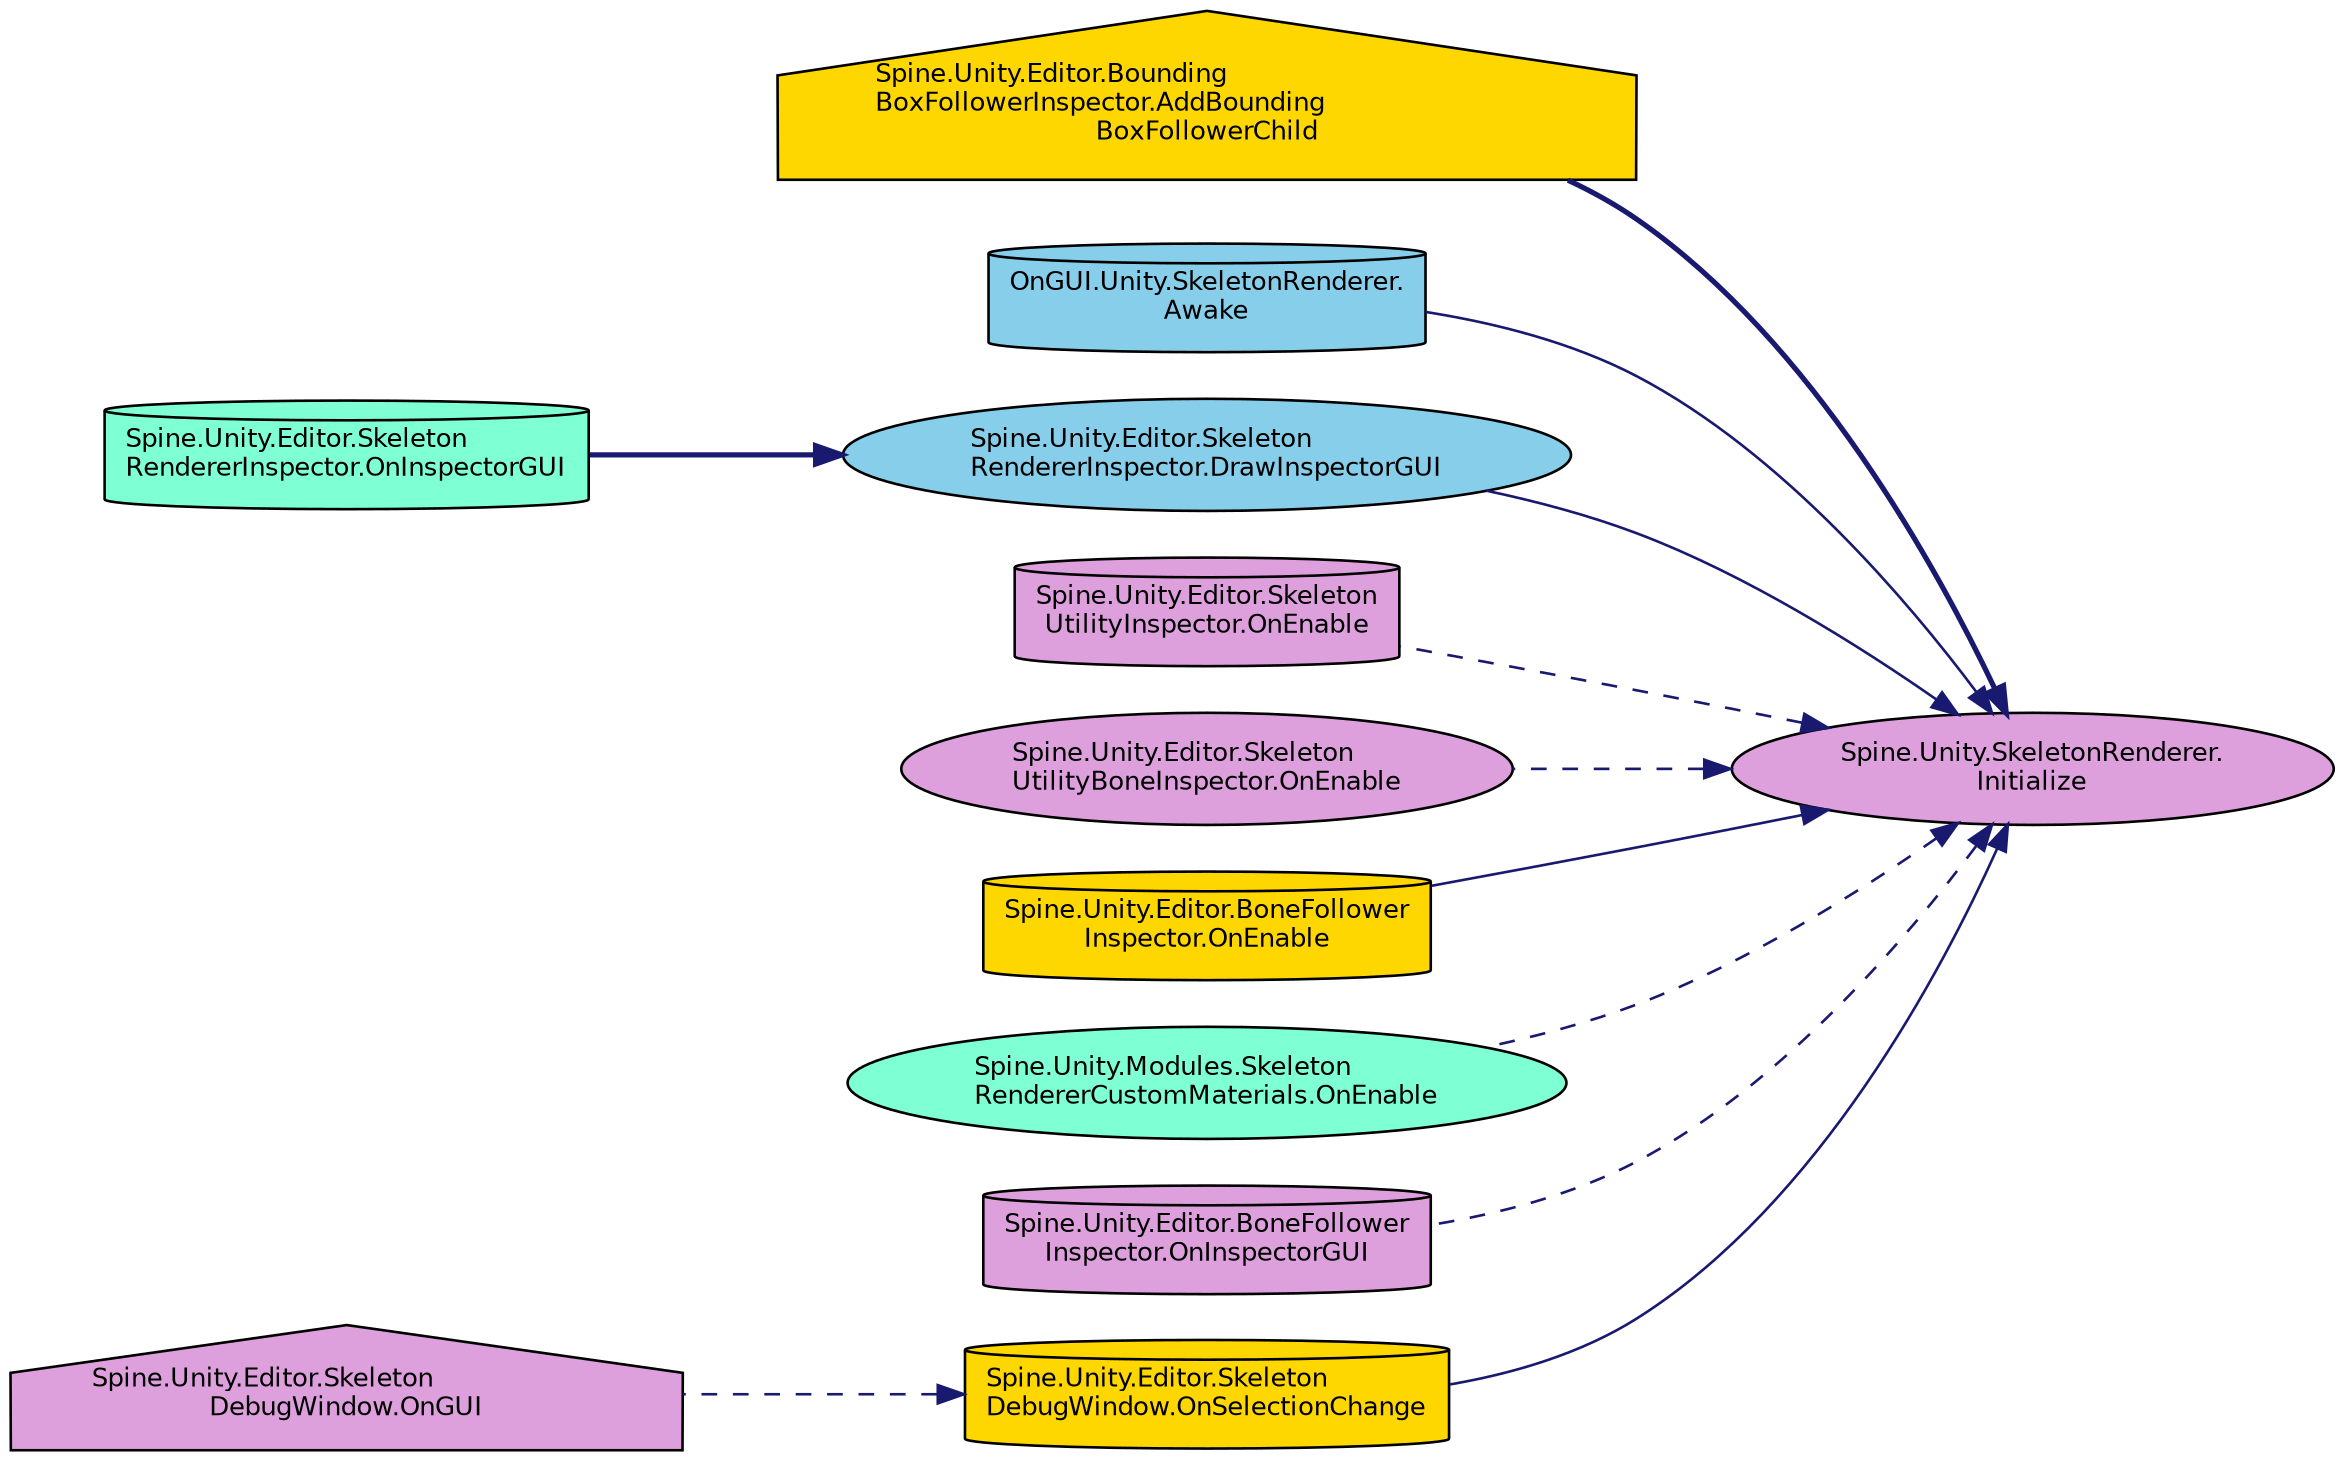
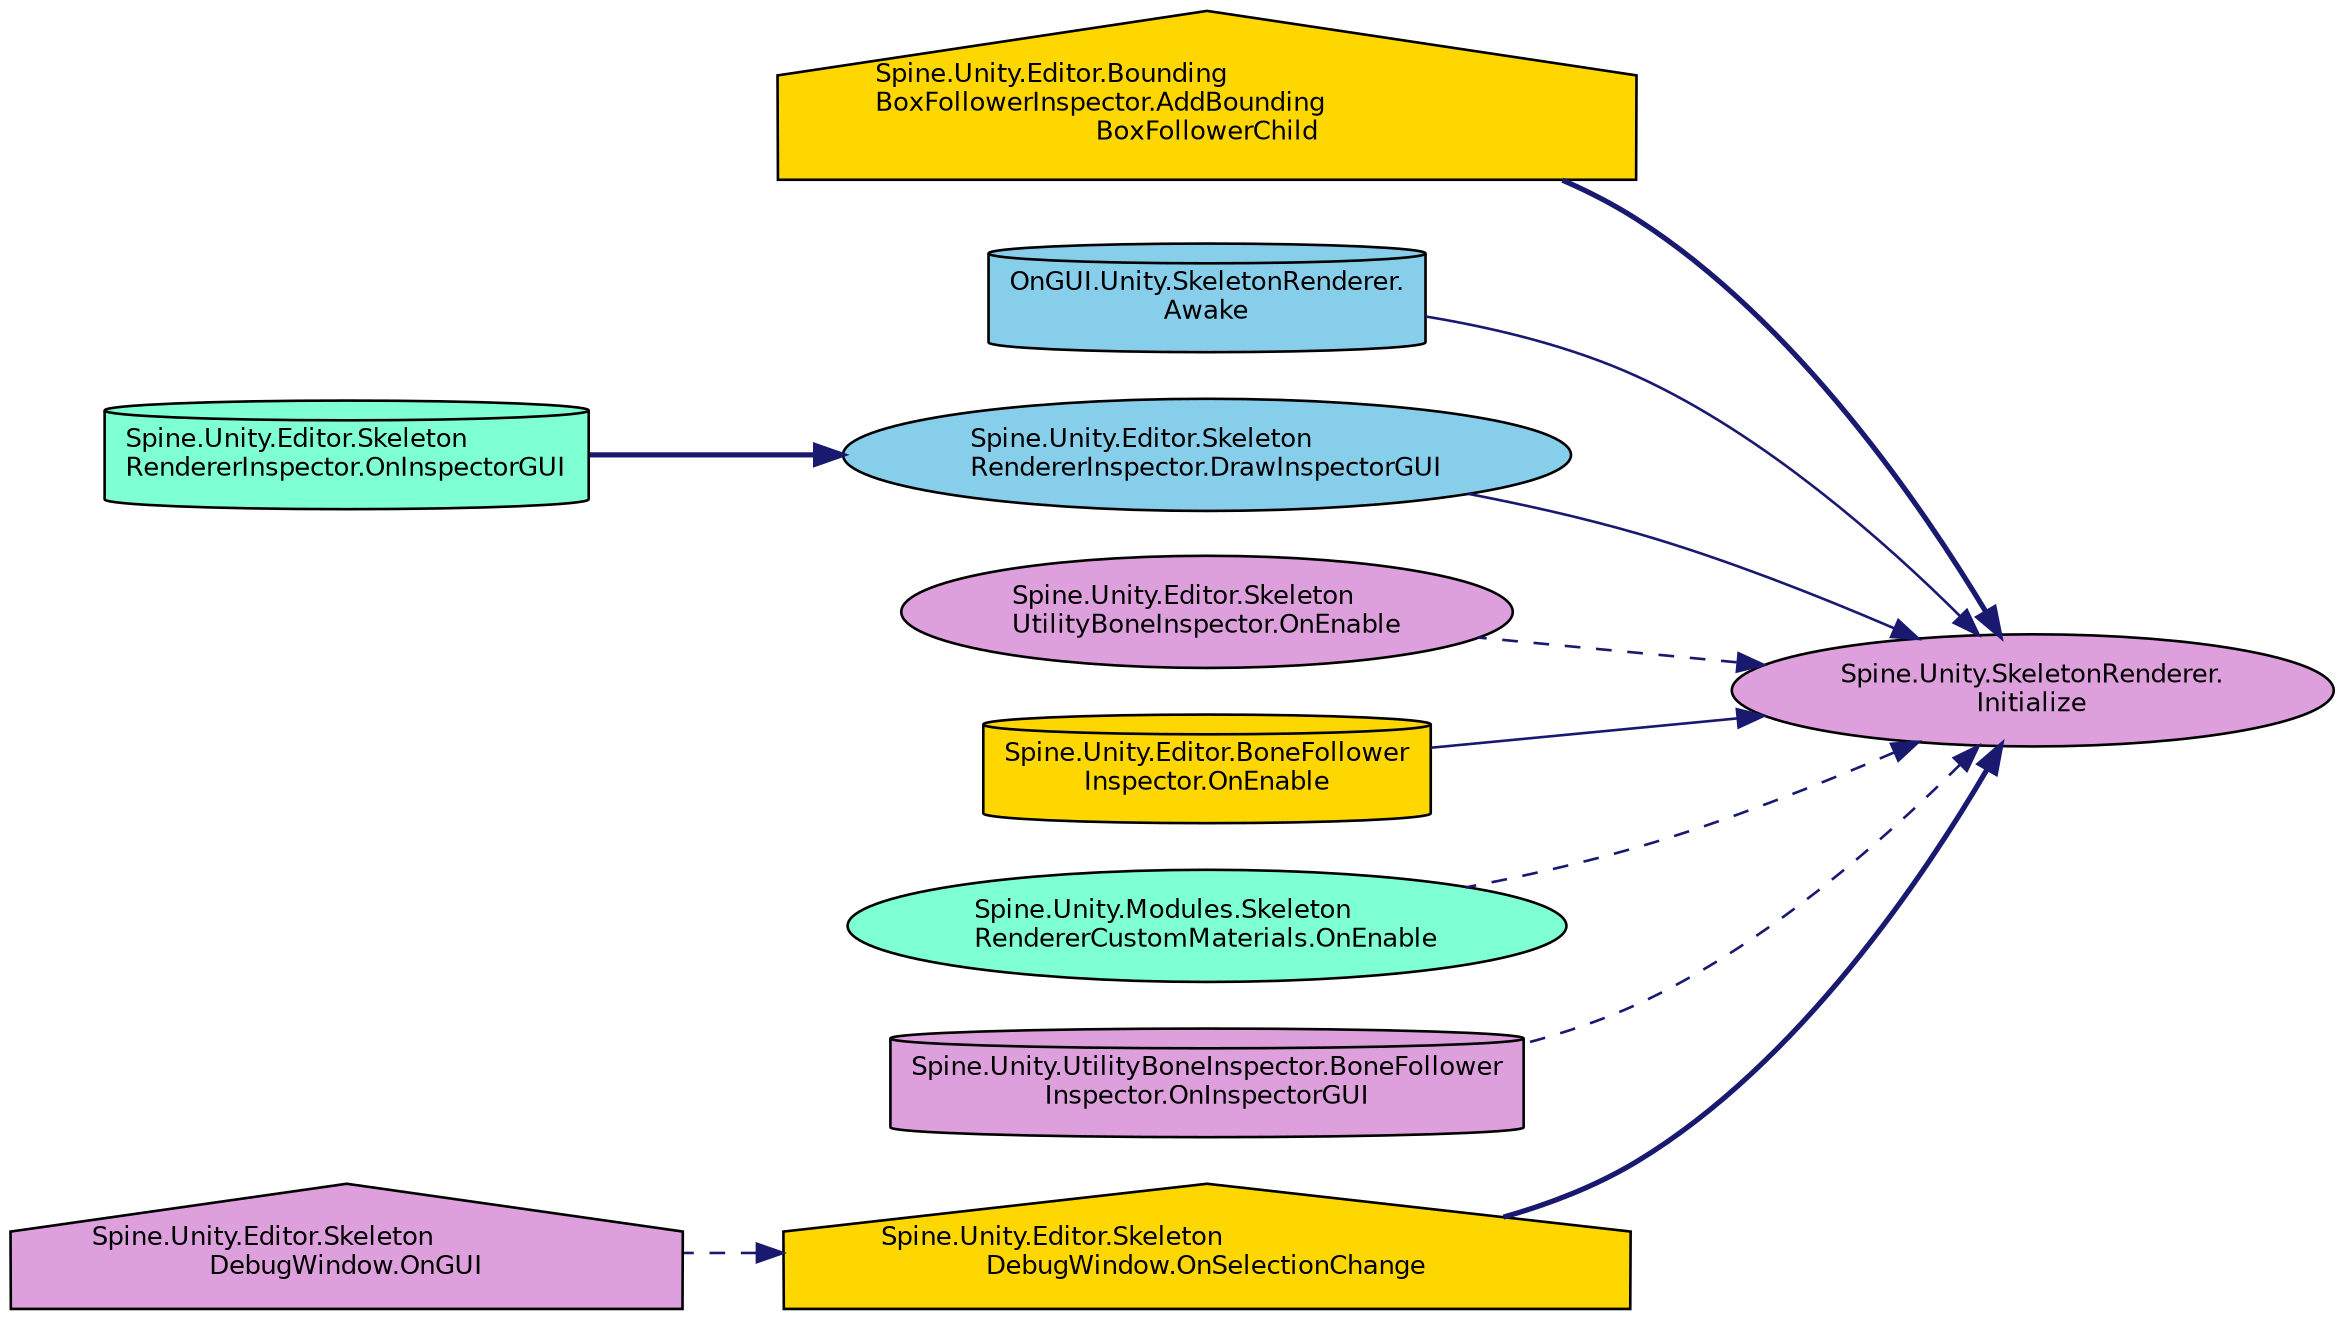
(1207, 612) -> none
(1786, 1186) -> (1786, 1039)
(1207, 1240) -> (1207, 1083)
(1207, 1394) -> (1207, 1253)
